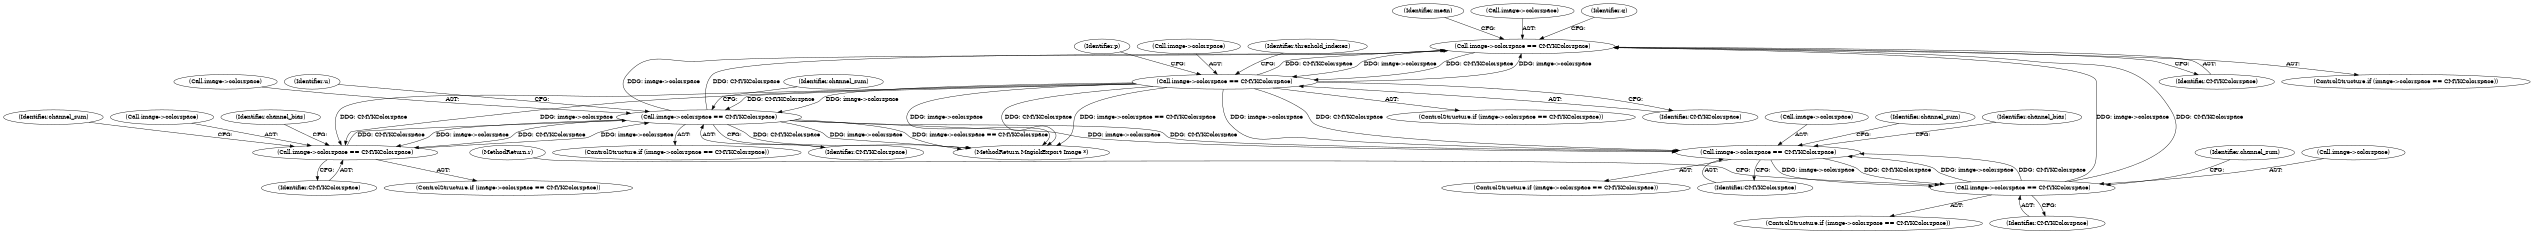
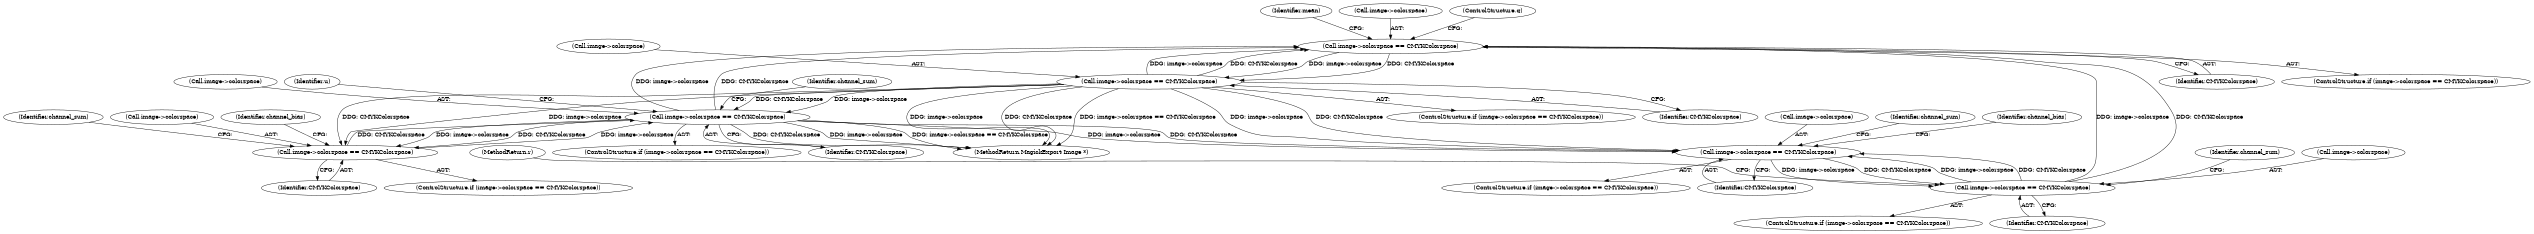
(1609, 11) -> (1493, 11)
(1102, 46) -> none
(1308, 46) -> none
